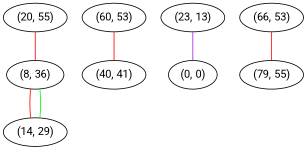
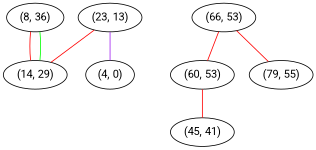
(35, 18) -> none
none -> (73, 46)
none -> (213, 46)
(114, 75) -> (202, 132)
(193, 75) -> (110, 75)
